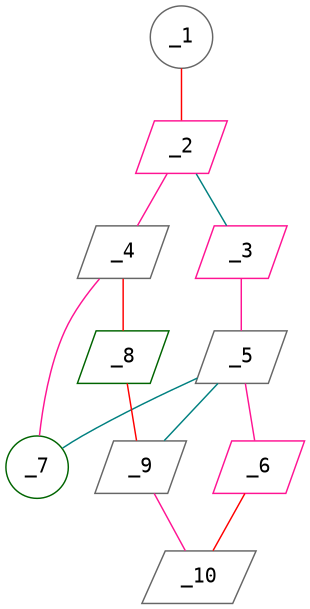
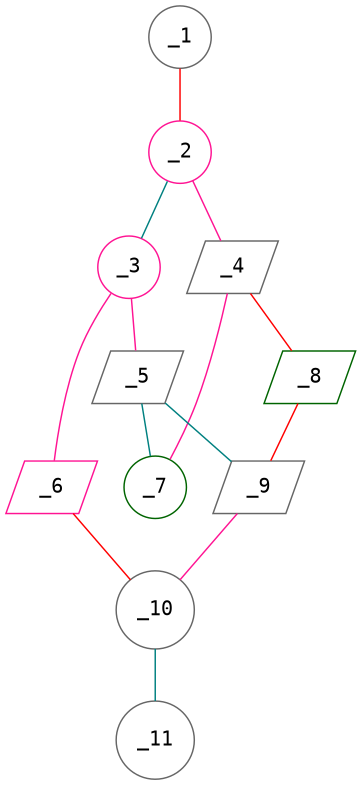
(181, 147) -> (180, 152)
(241, 252) -> (129, 267)
(250, 412) -> (72, 373)
(199, 577) -> (155, 610)
none -> (155, 740)
